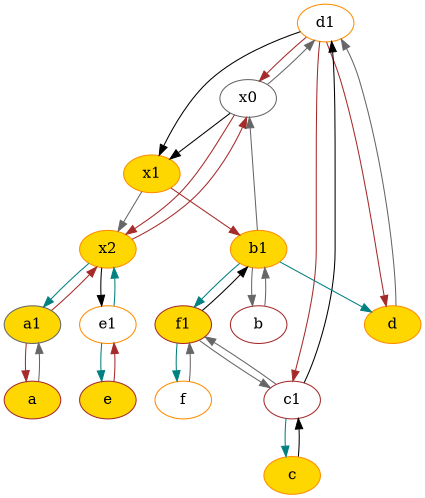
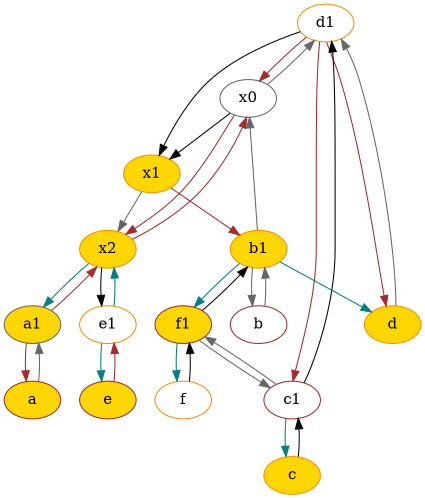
(190, 368) -> (190, 368)
